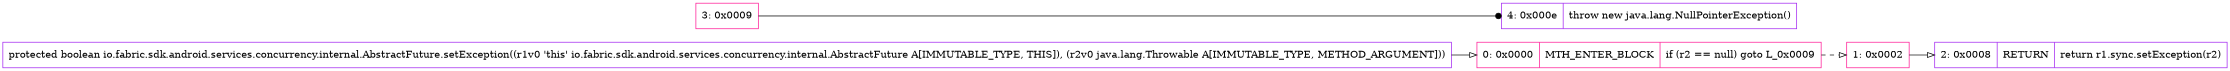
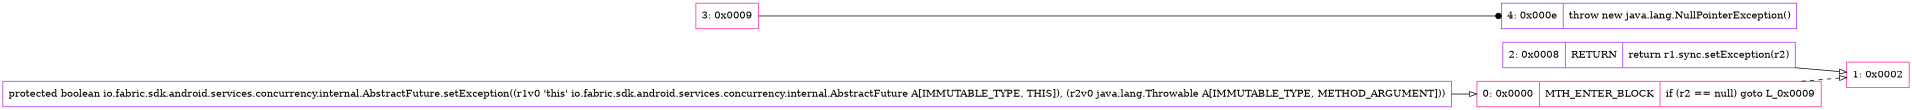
(1918, 55) -> (1817, 70)
